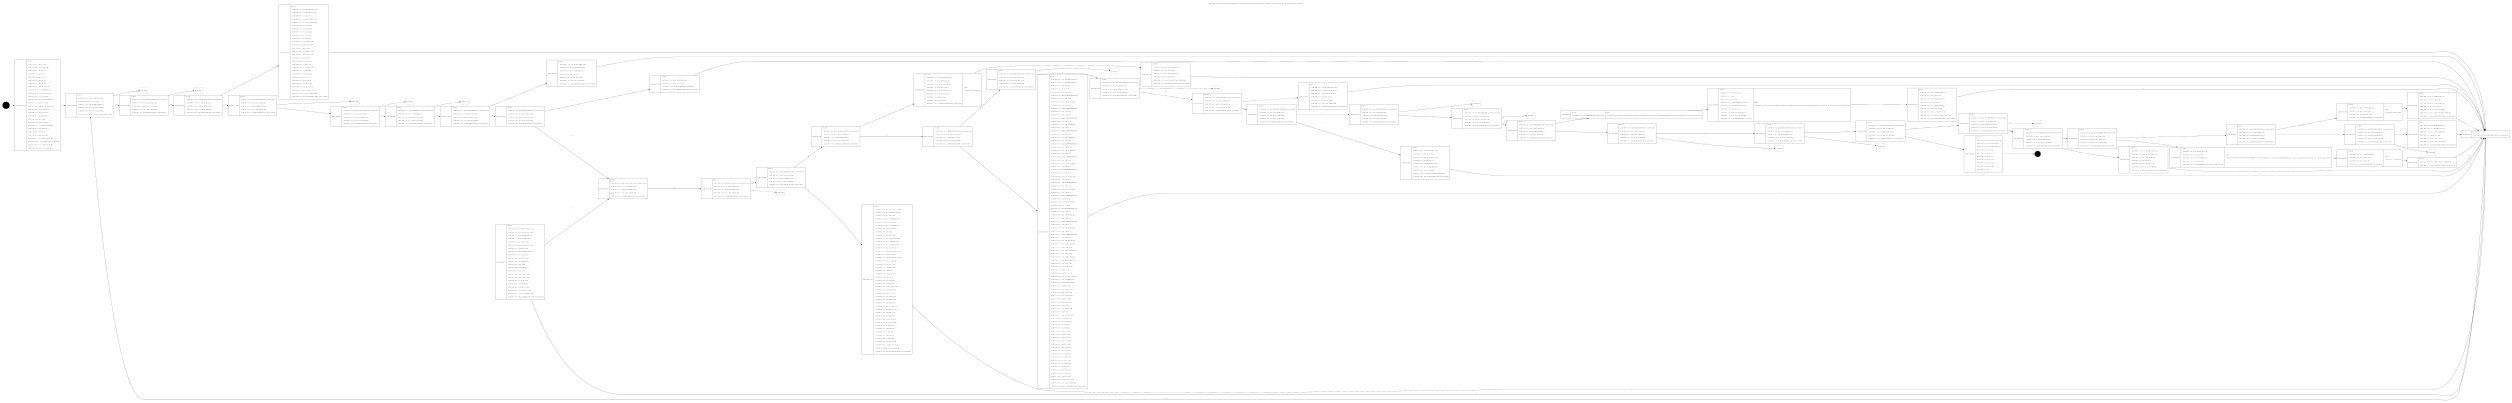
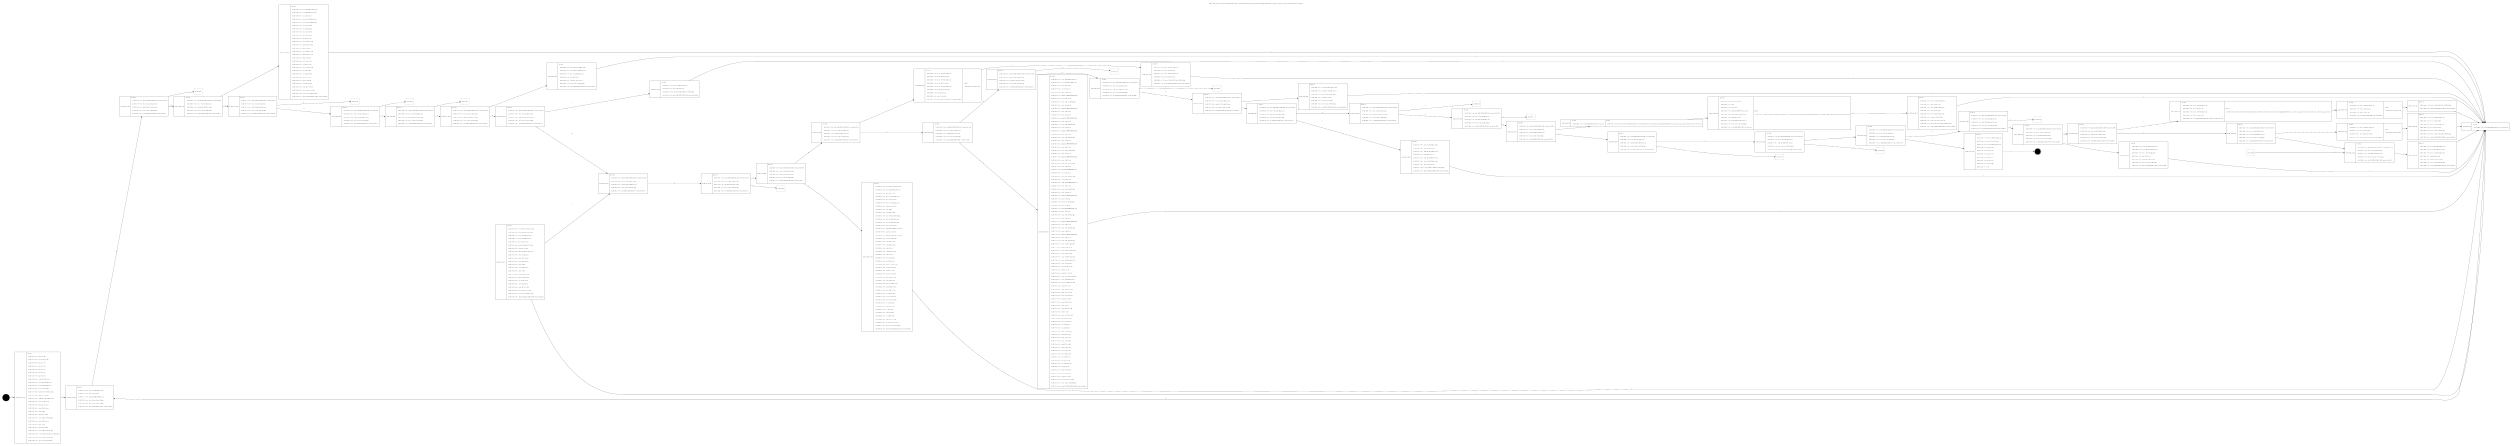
(144, 90) -> none
(2410, 149) -> (2299, 153)
